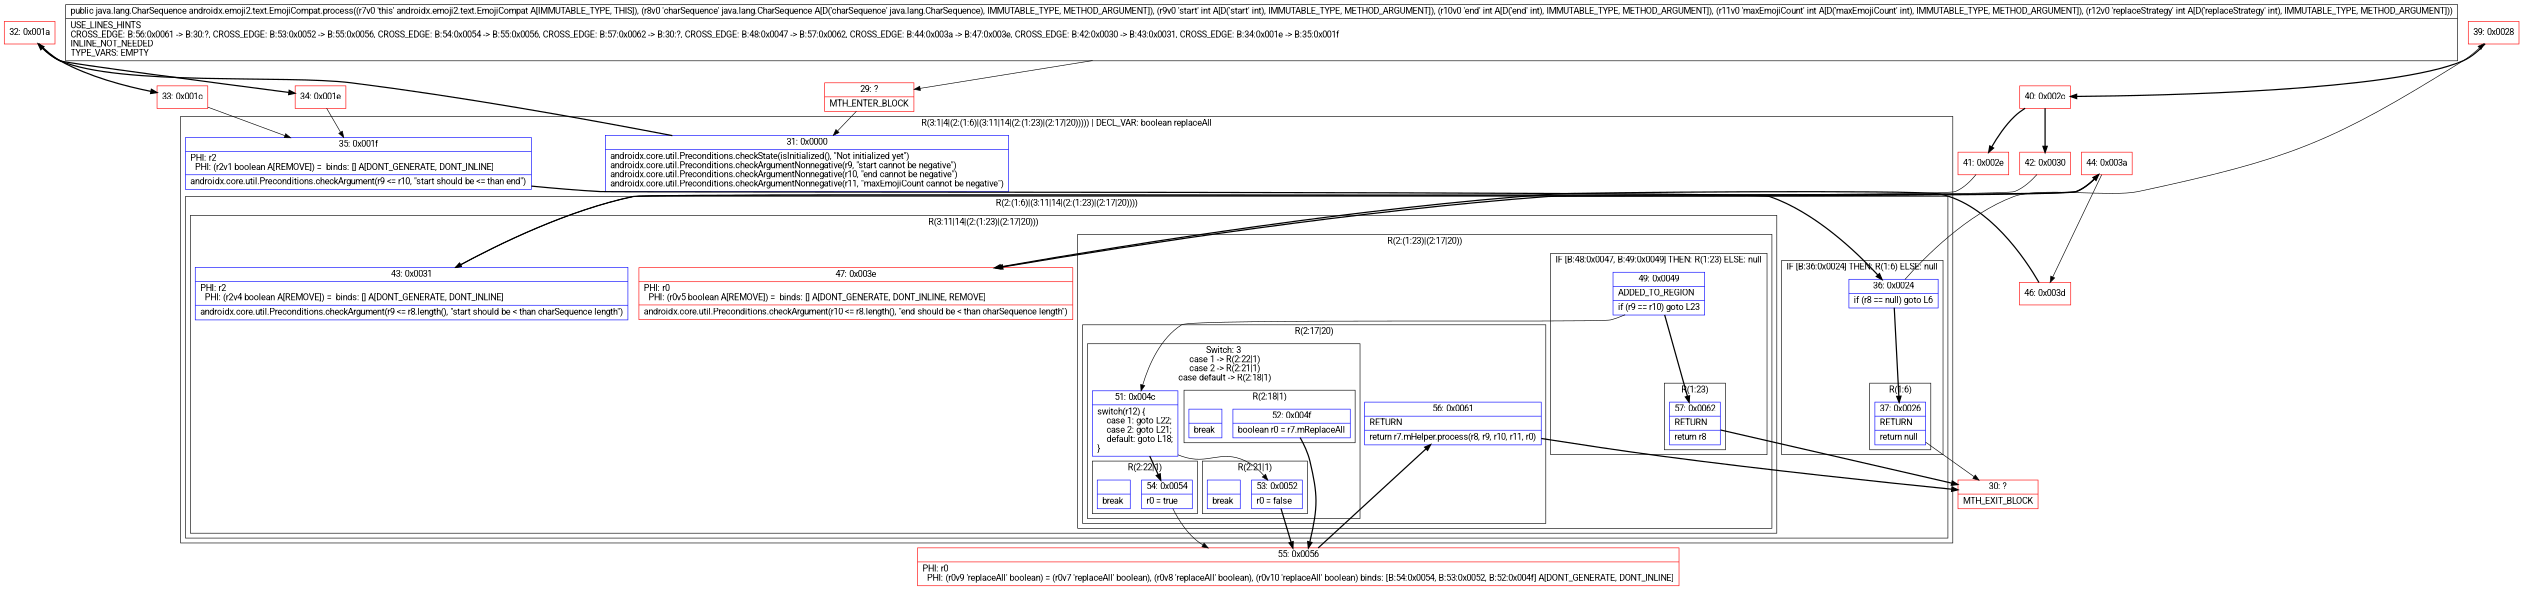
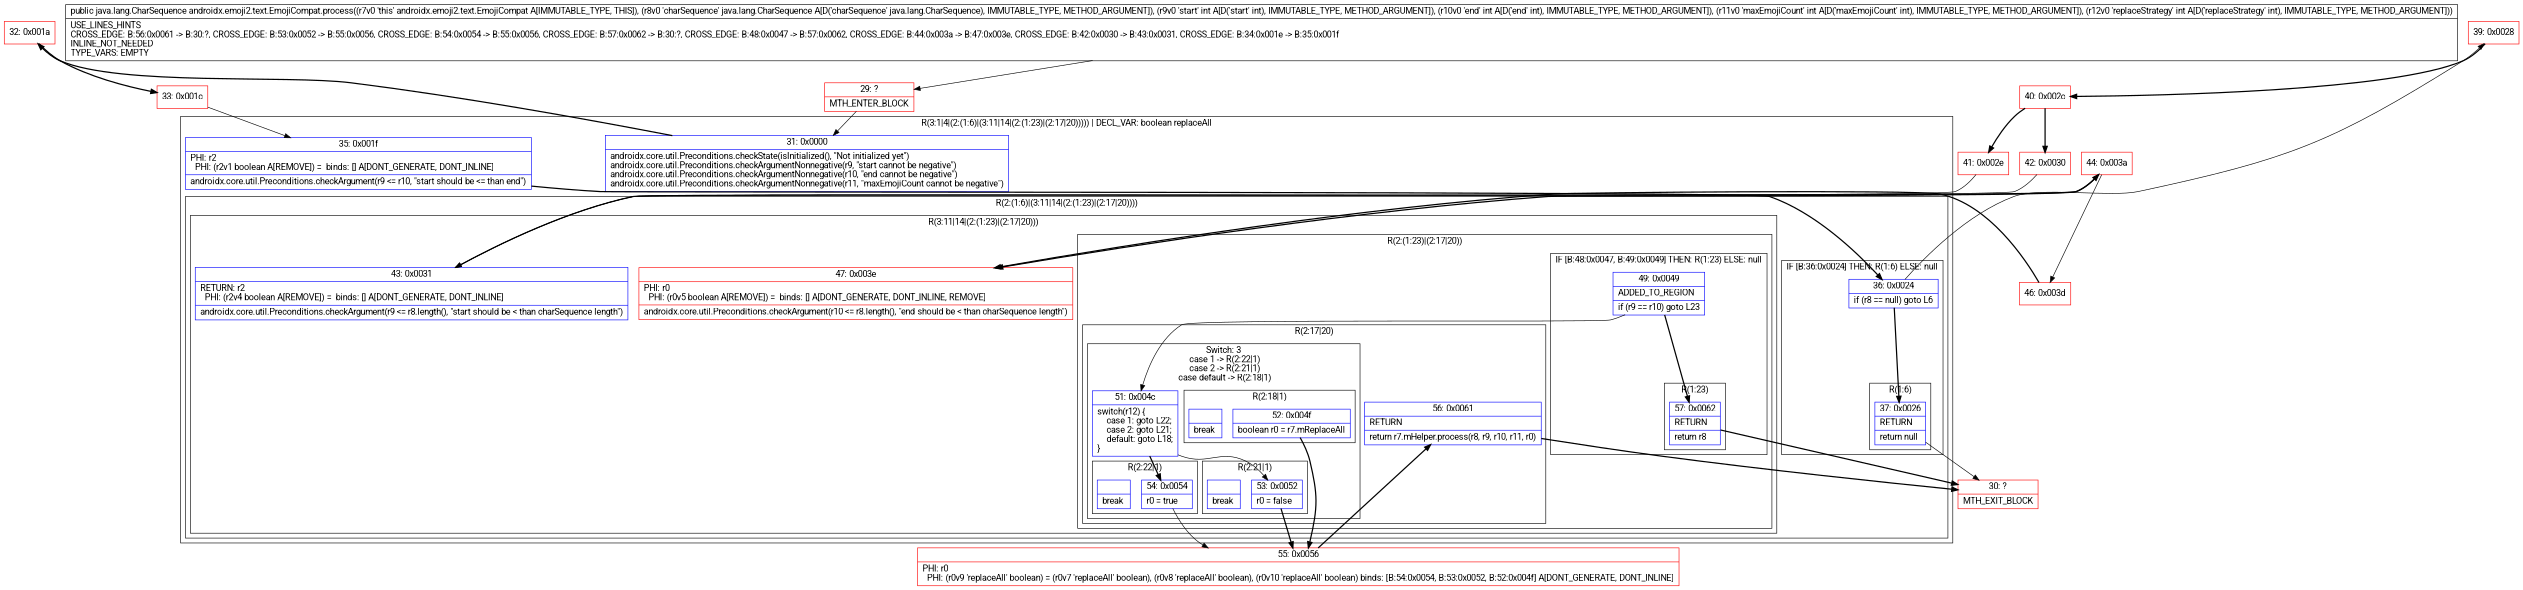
(321, 97) -> none
(214, 288) -> (224, 288)
